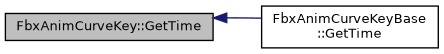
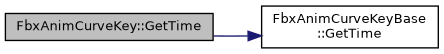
(244, 18) -> (231, 36)
